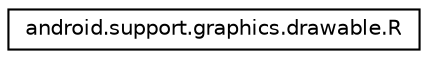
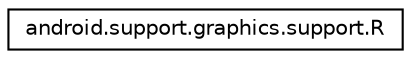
(214, 30) -> (206, 30)
